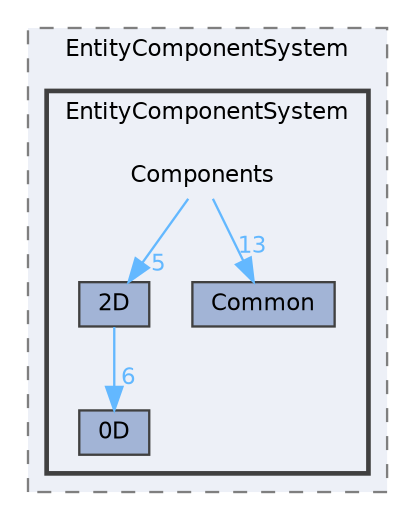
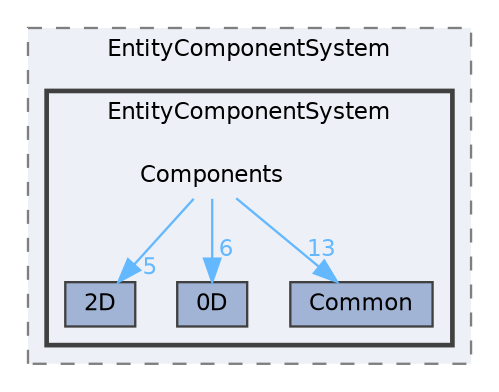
(114, 357) -> (212, 229)
